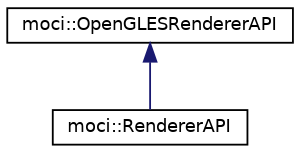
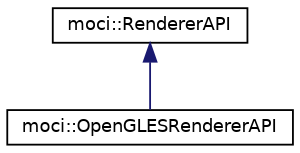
(150, 86) -> (150, 86)
